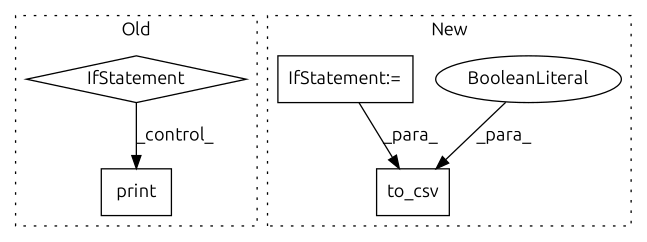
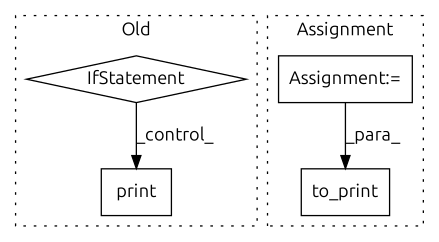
(449, 31) -> (345, 31)
(345, 79) -> (345, 79)
(529, 79) -> none
(413, 192) -> (345, 192)
